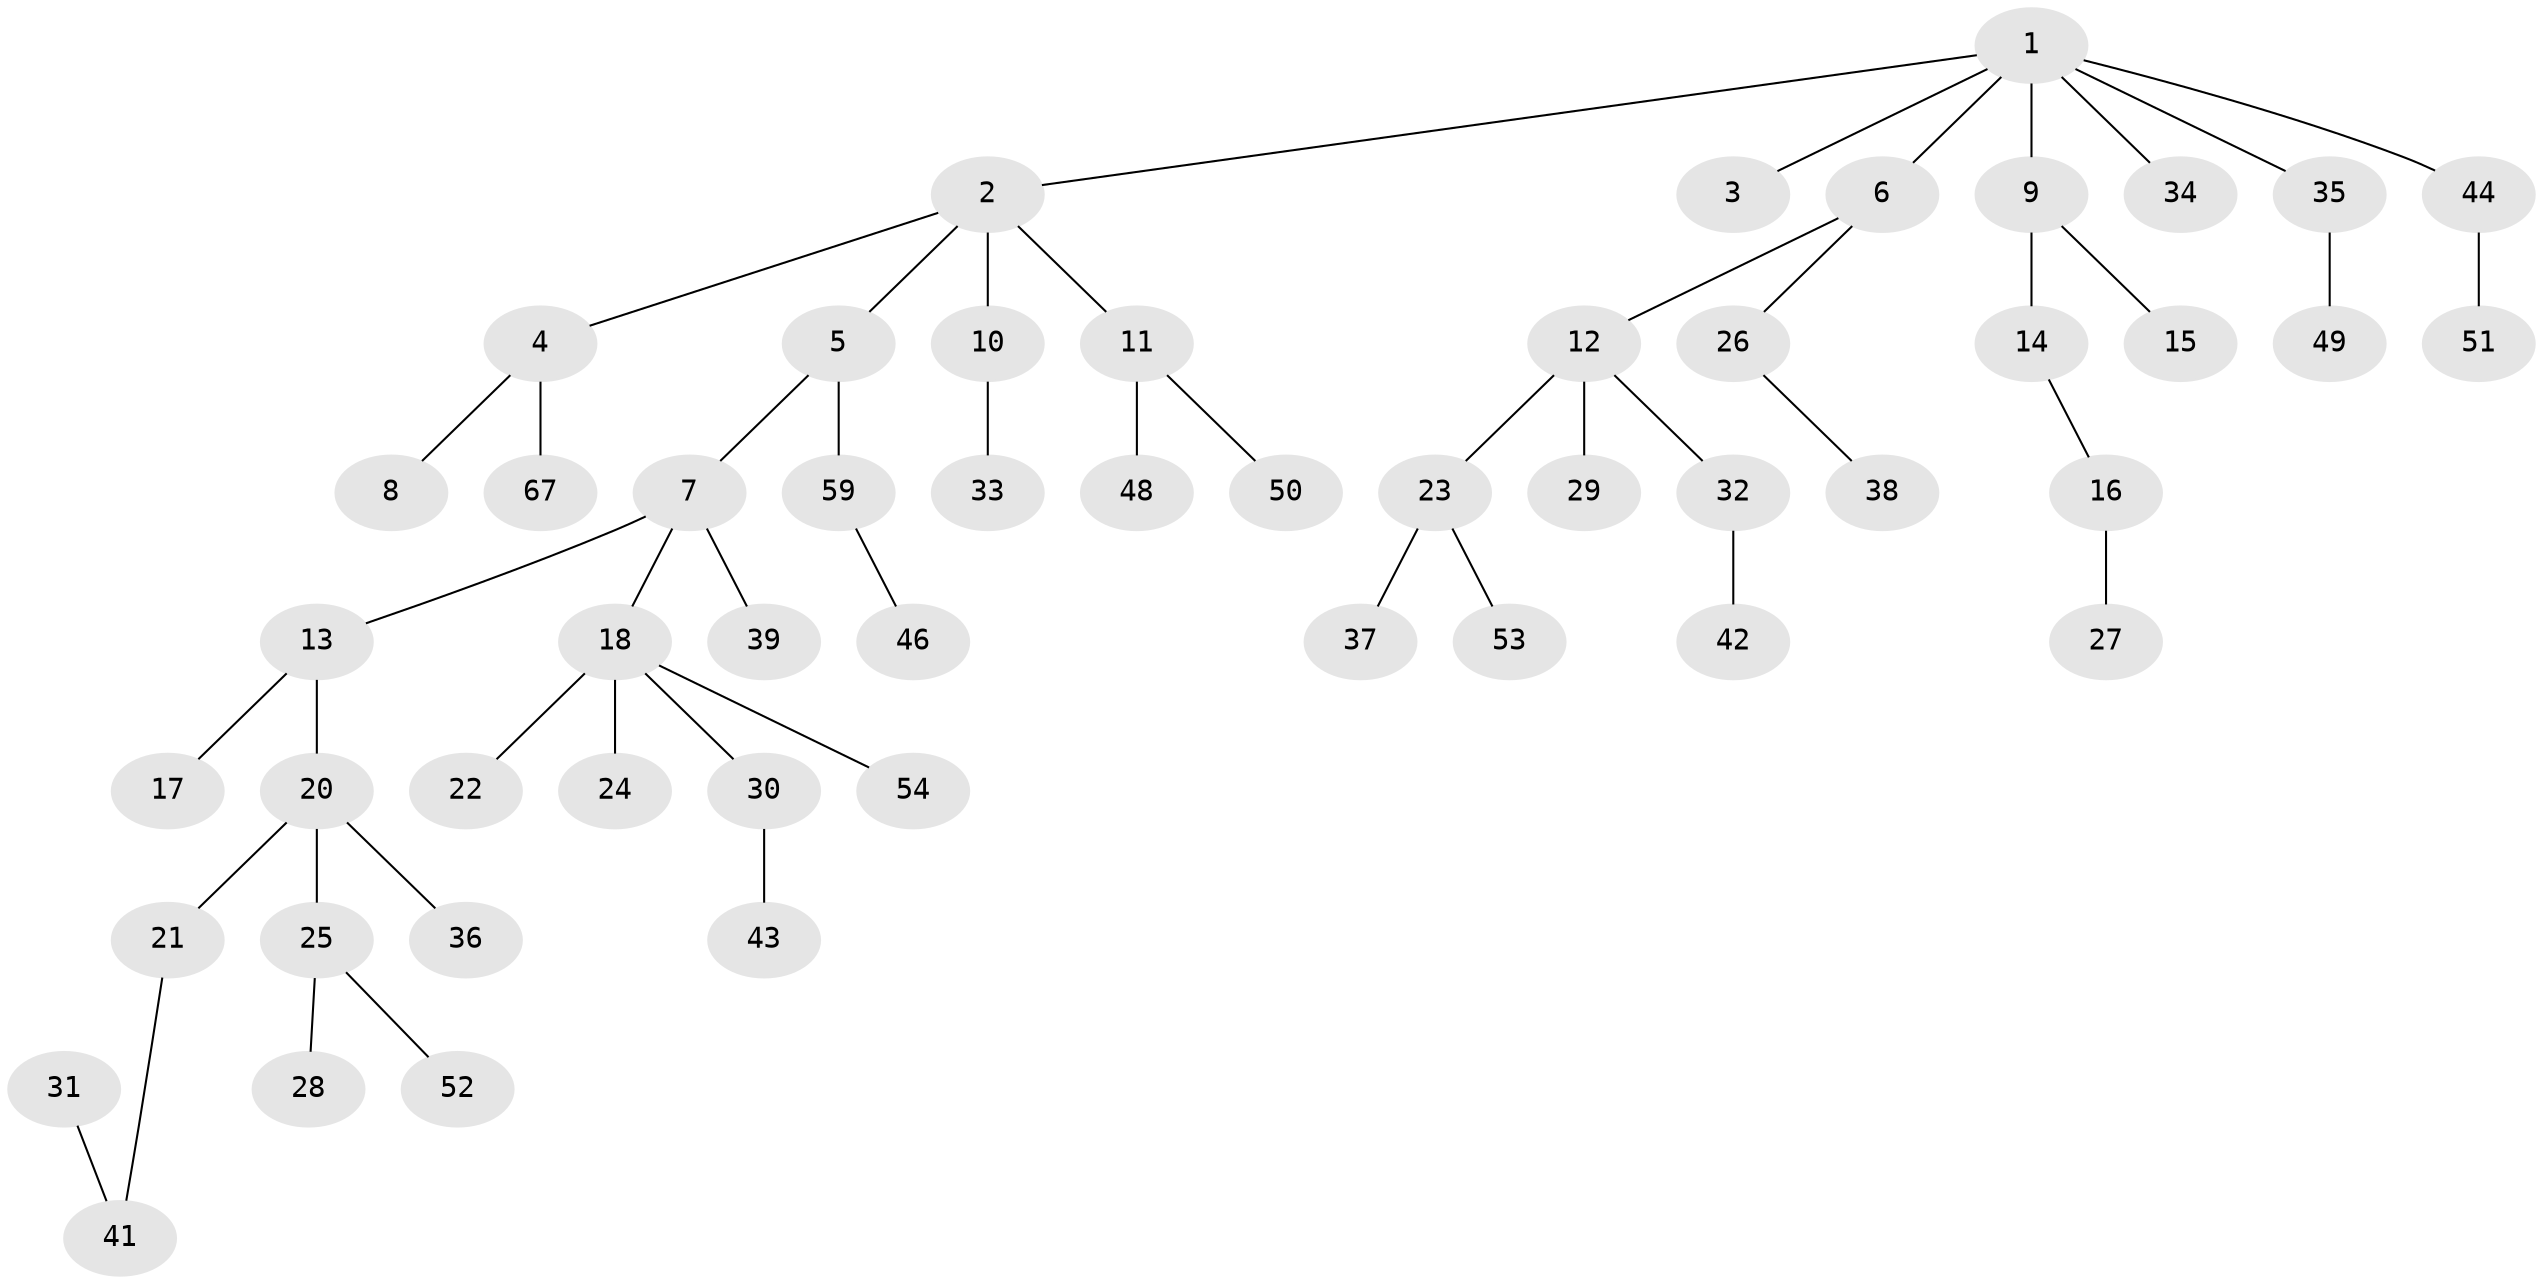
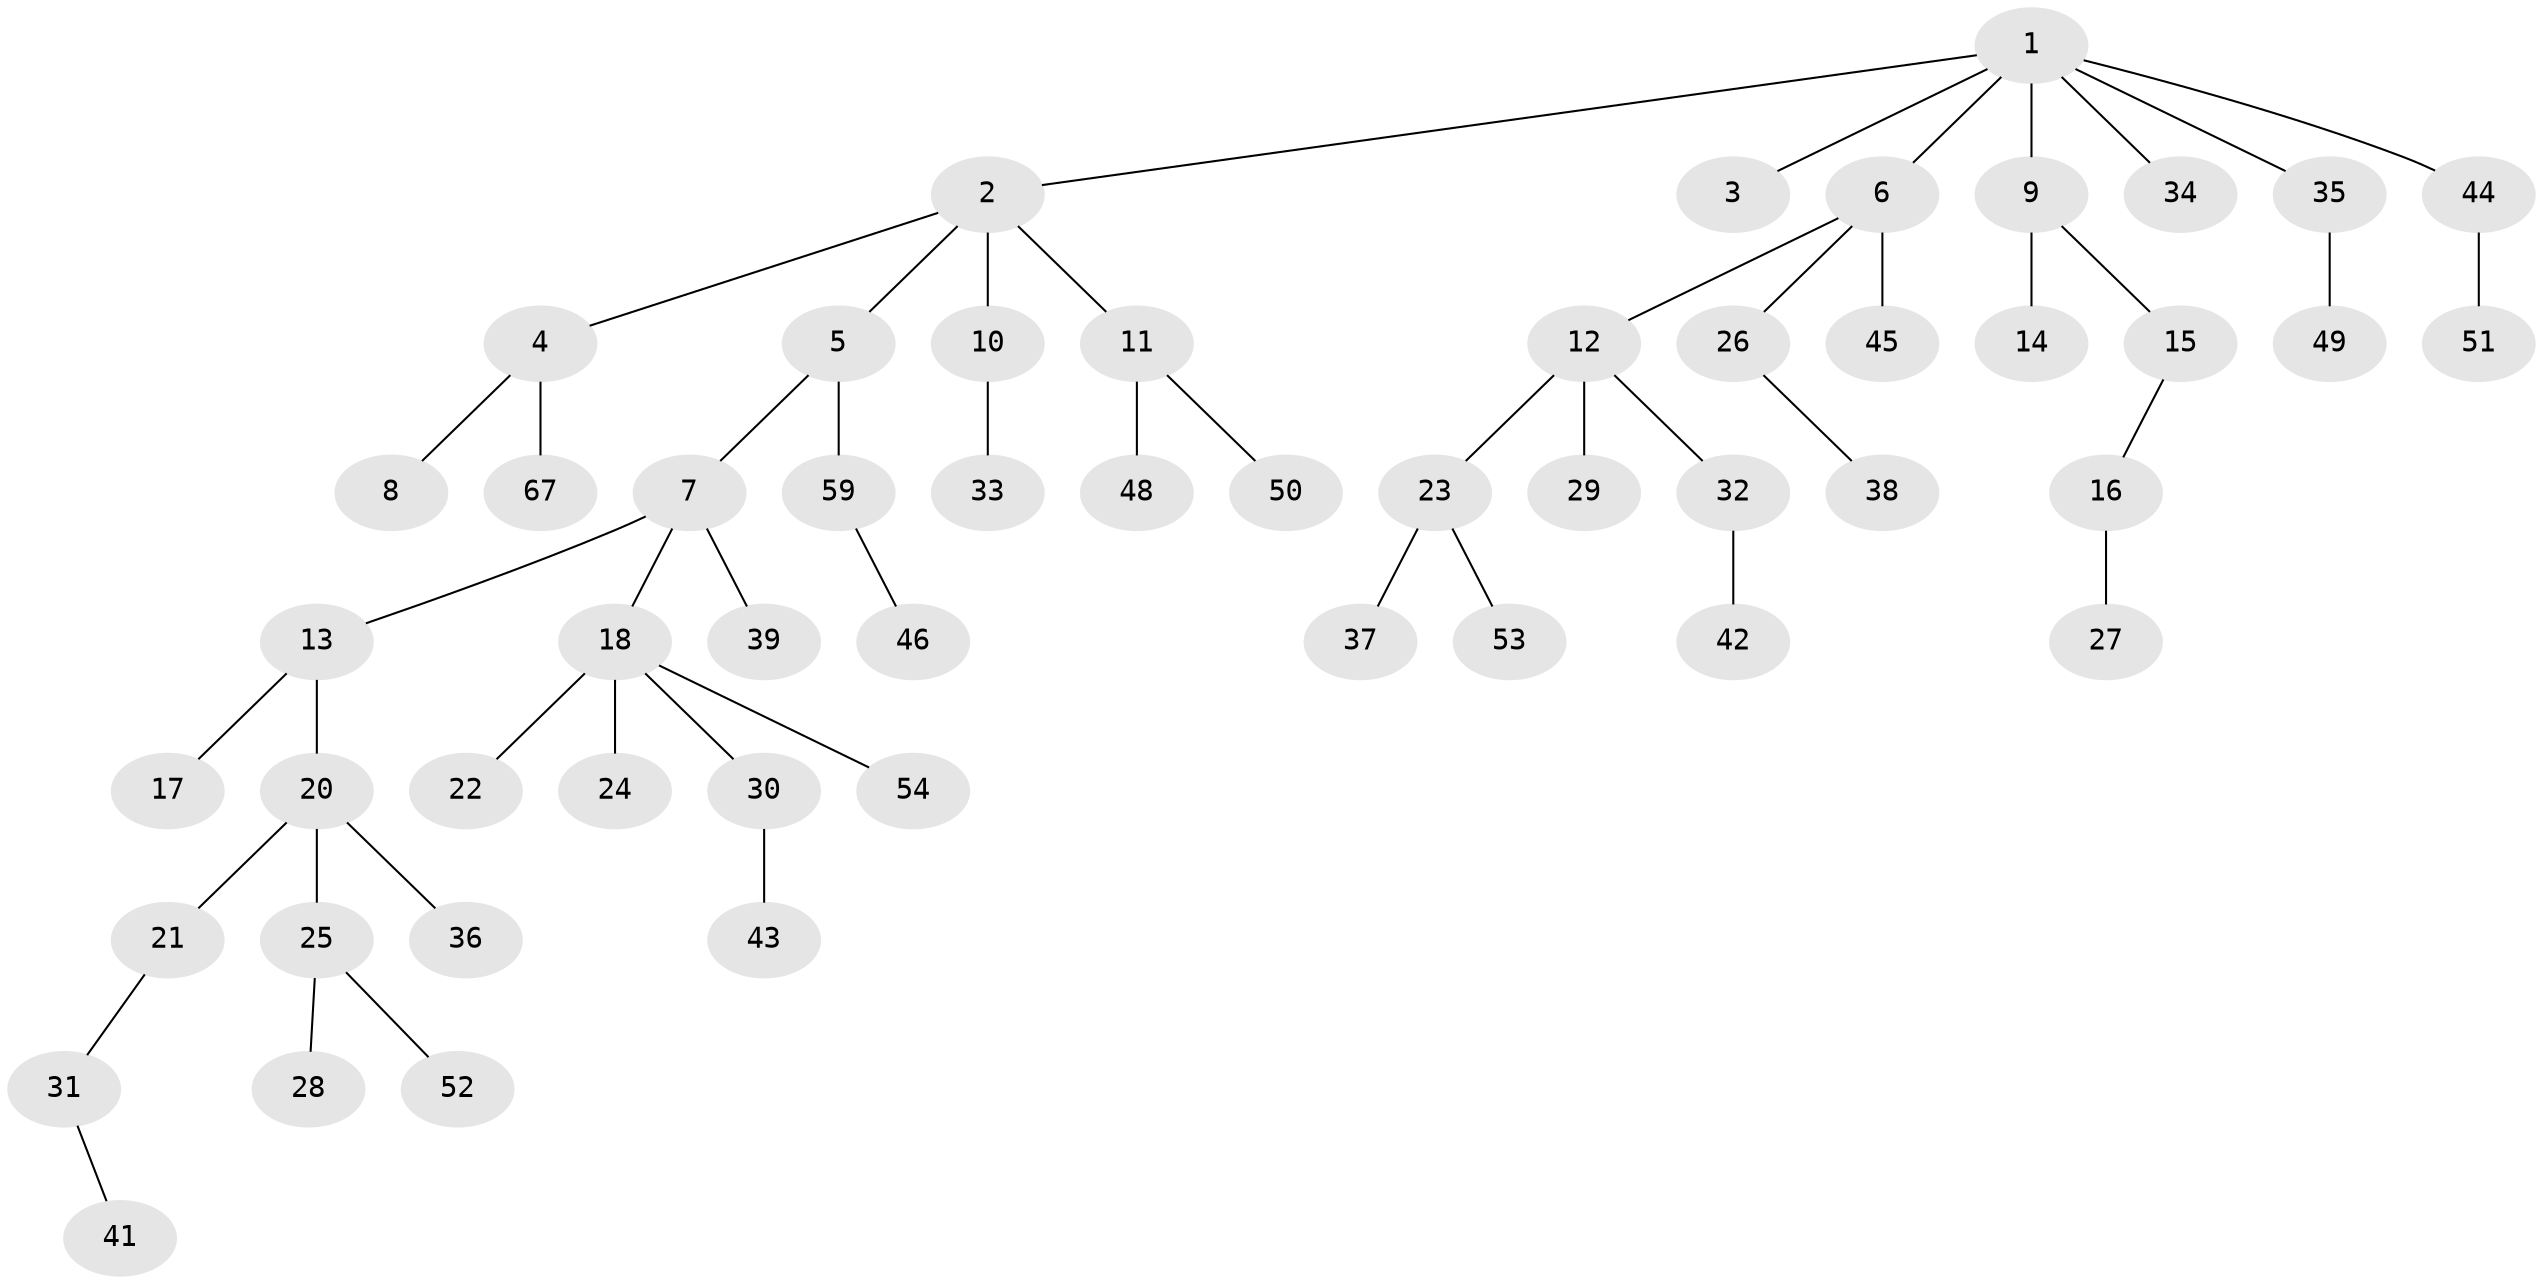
none -> (1882, 344)
(2069, 418) -> (2143, 418)
(145, 1089) -> (116, 1015)
